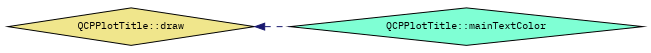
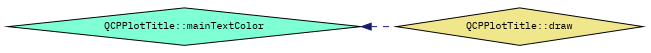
(277, 27) -> (384, 27)
